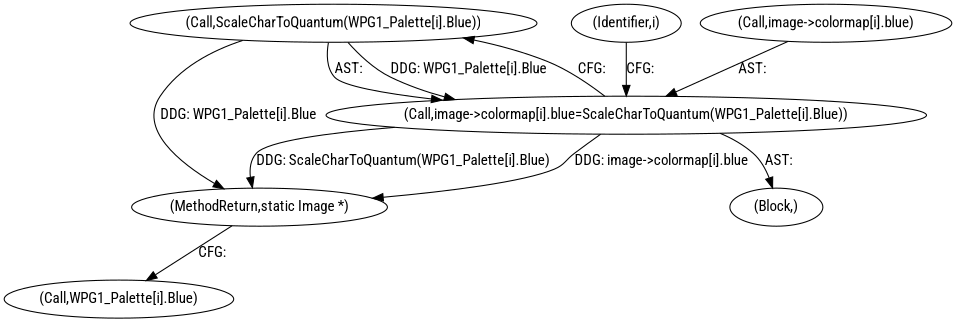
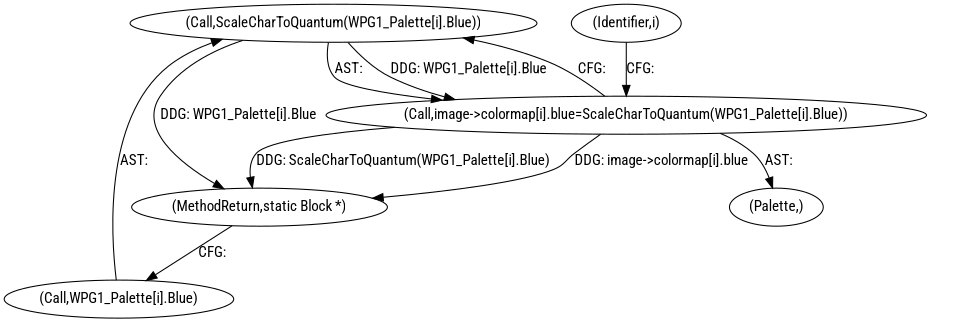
(826, 23) -> none
none -> (123, 142)
(260, 207) -> (260, 207)
(776, 207) -> (776, 207)
